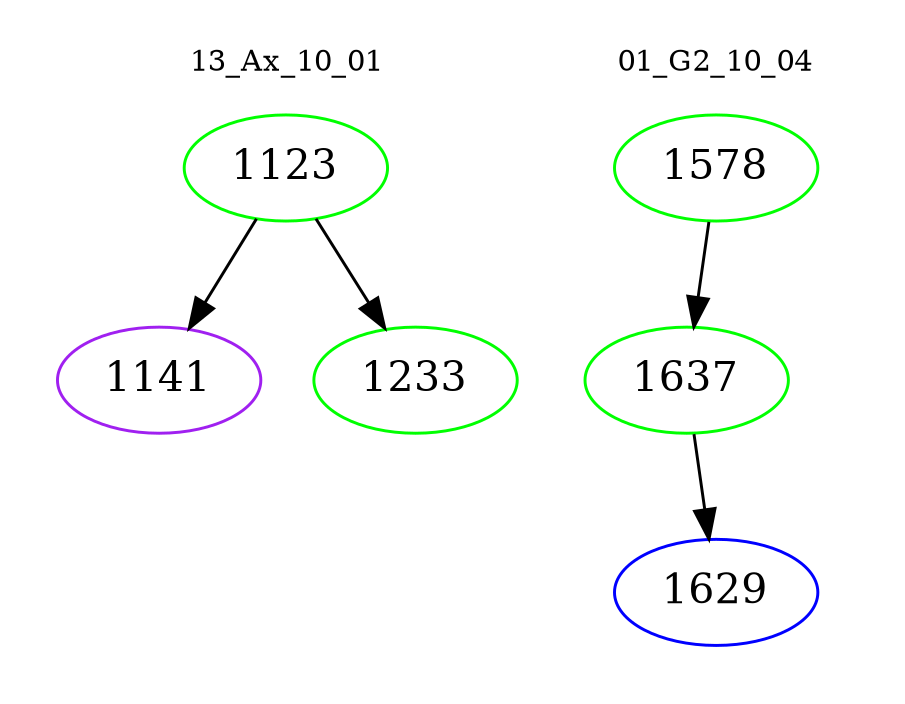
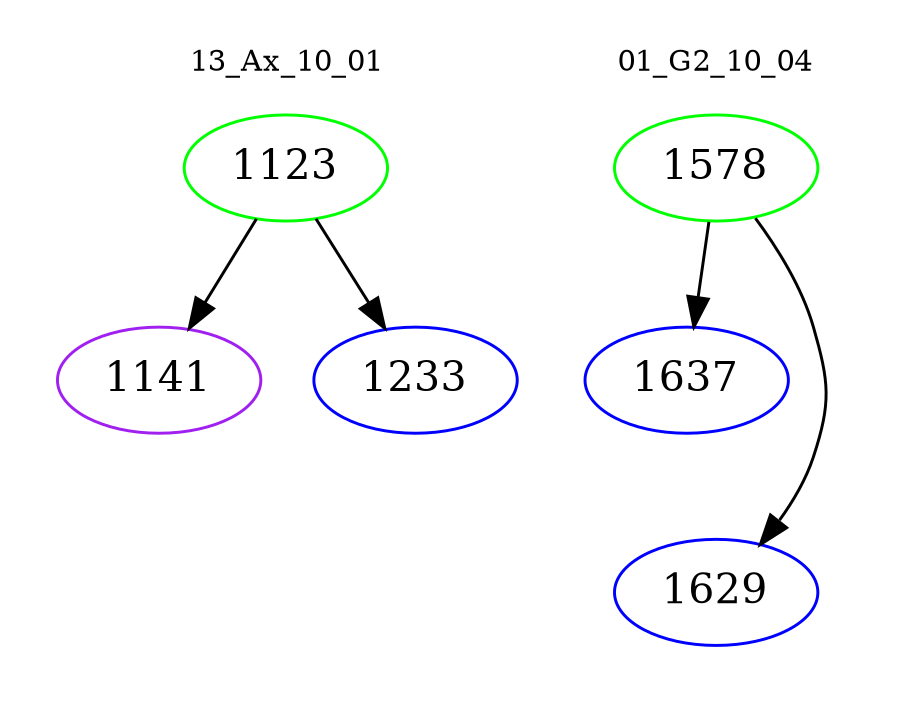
(416, 380) -> (416, 380)
(687, 380) -> (687, 380)
(699, 472) -> (823, 366)
